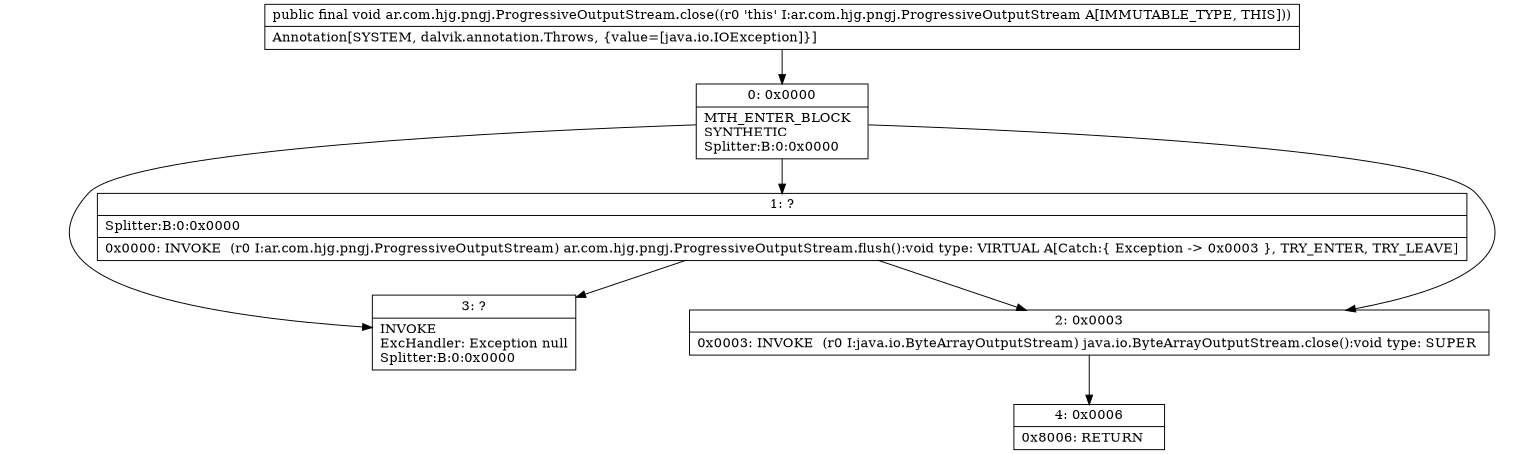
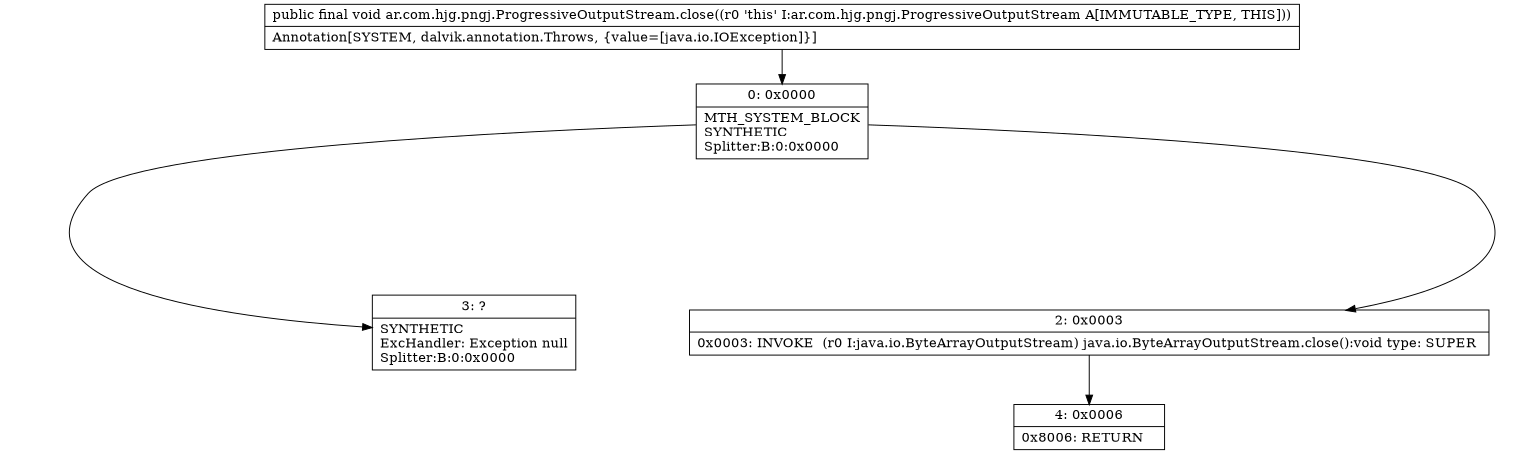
(778, 118) -> (782, 118)
(782, 227) -> none
(409, 329) -> (422, 329)
